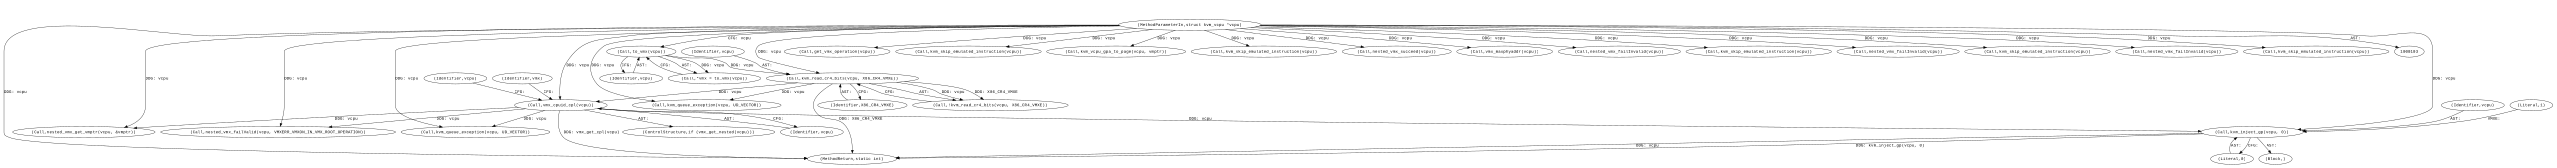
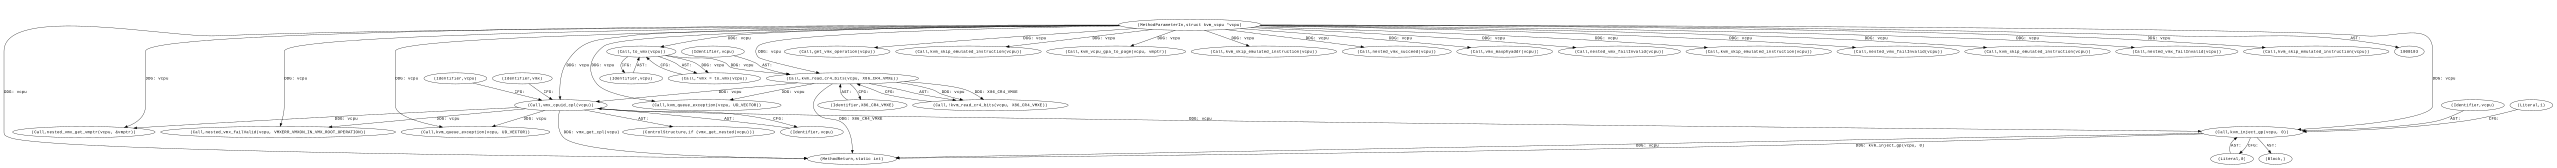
(740, 38) -> (740, 38)
(2495, 119) -> (2495, 119)
